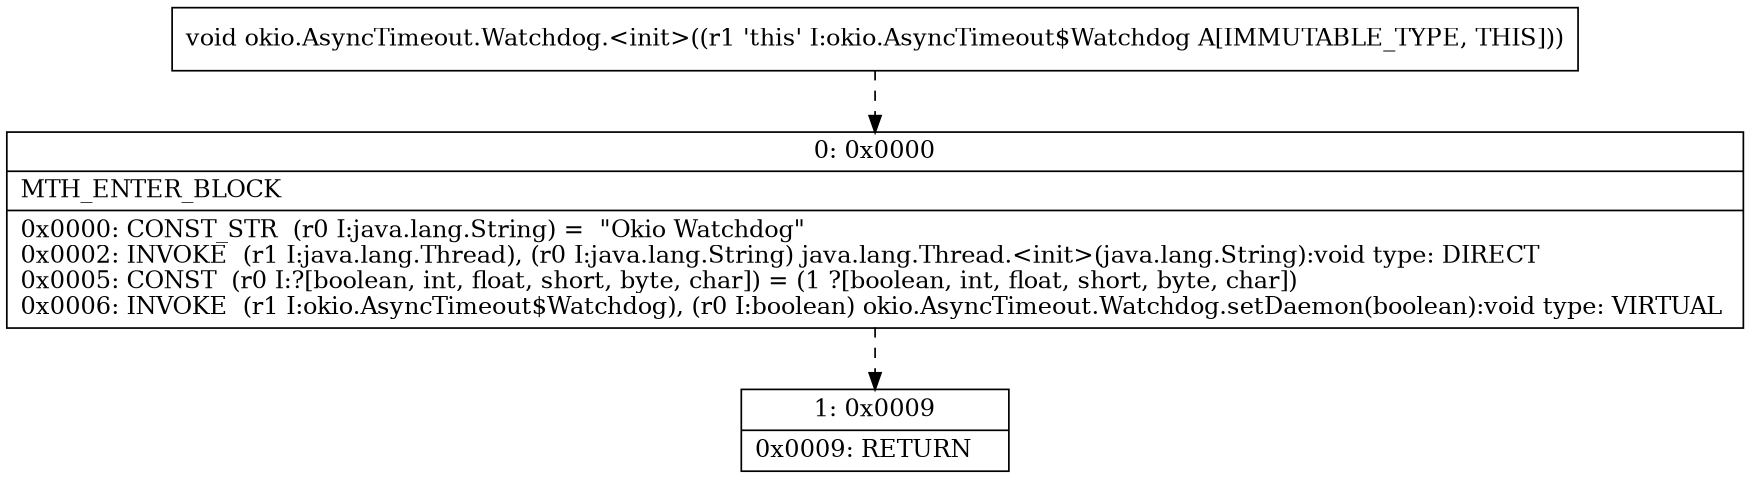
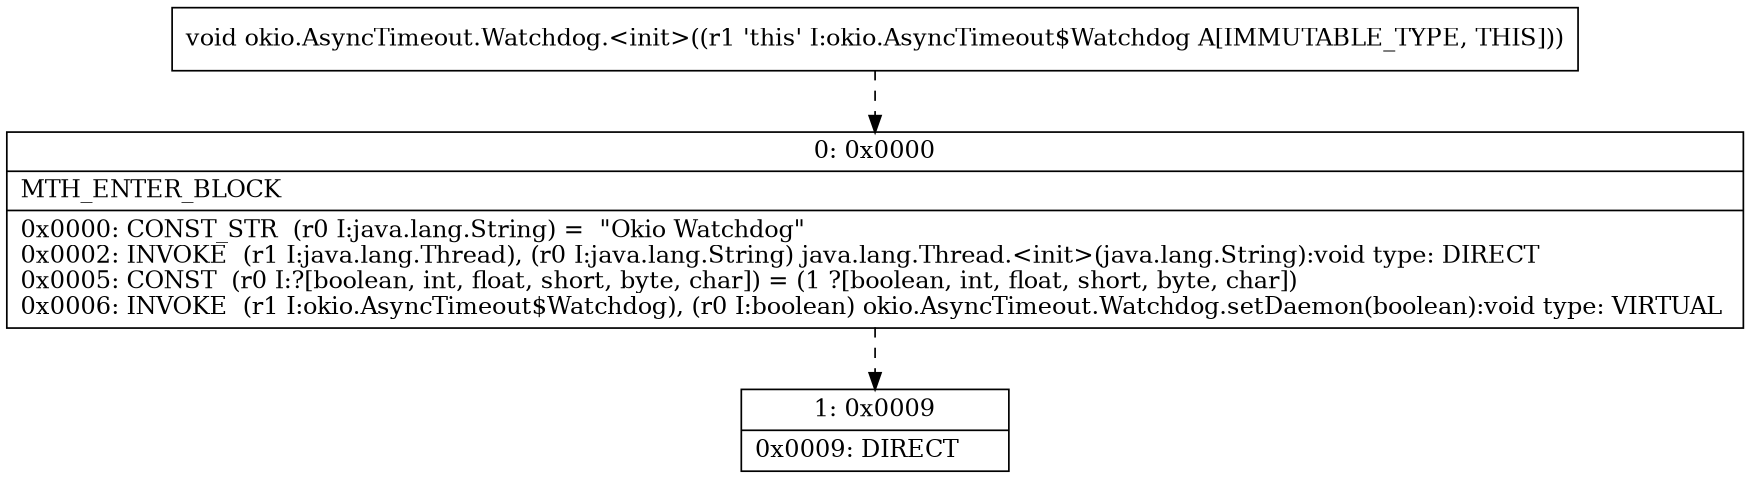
(875, 450) -> (868, 450)
